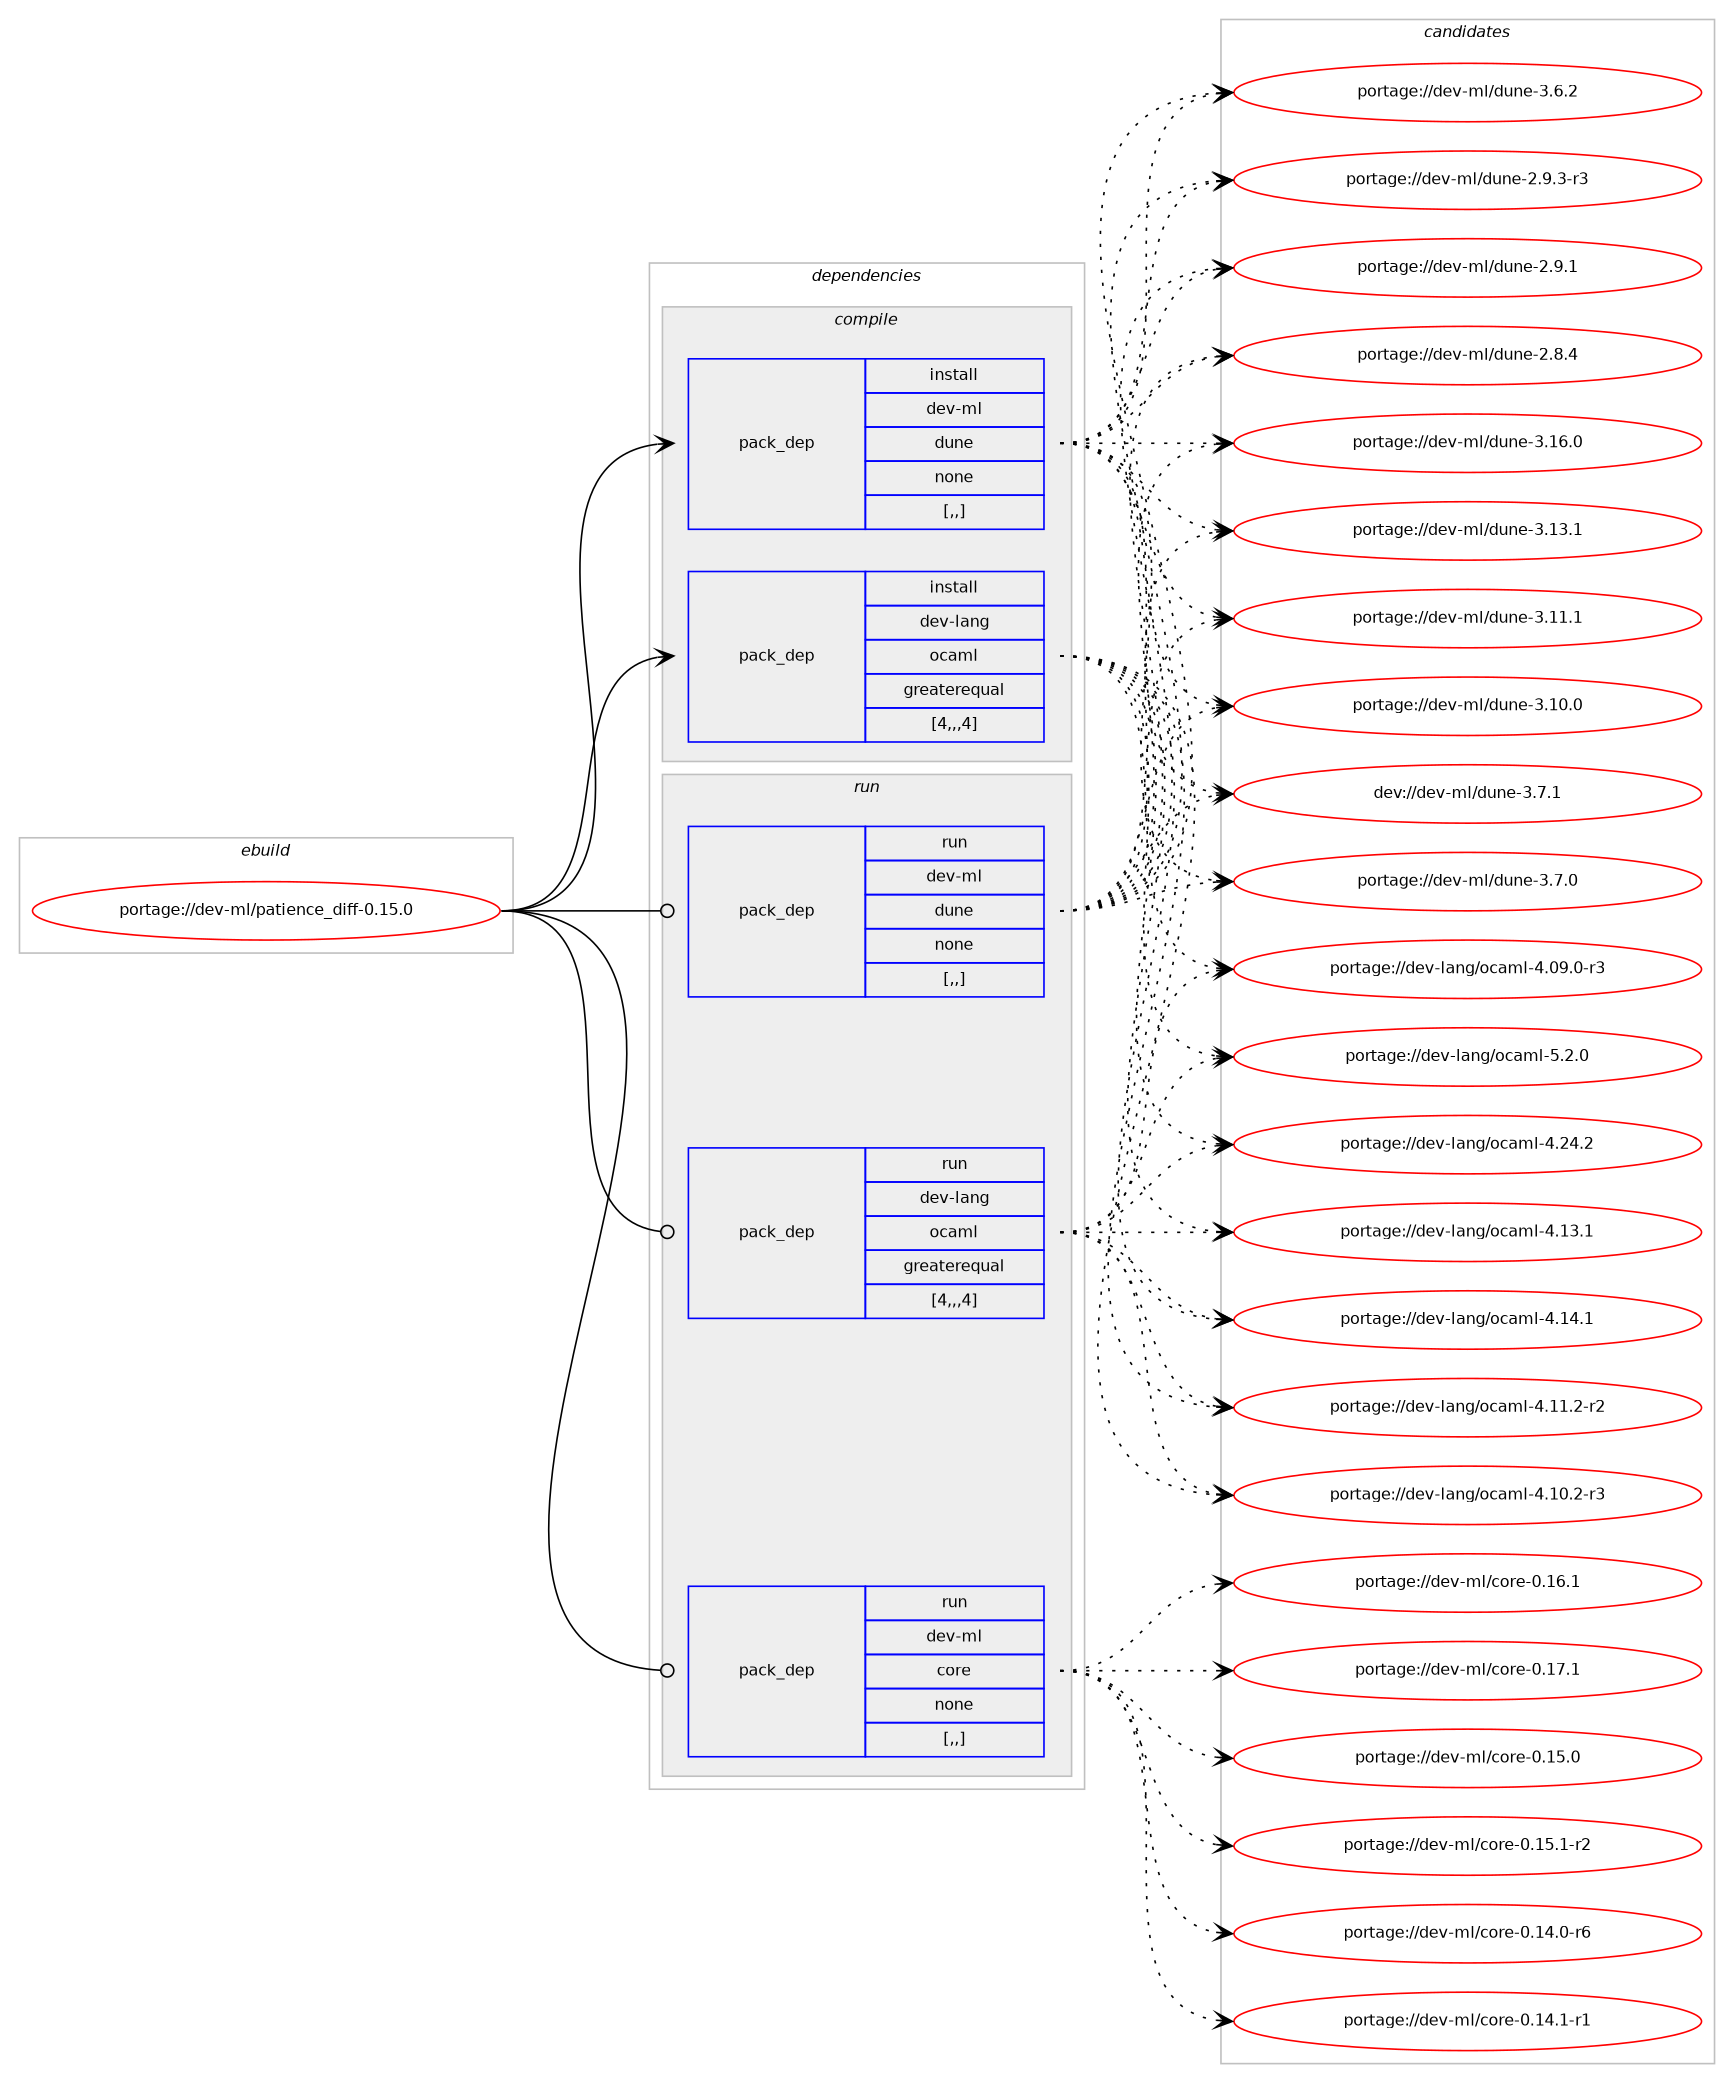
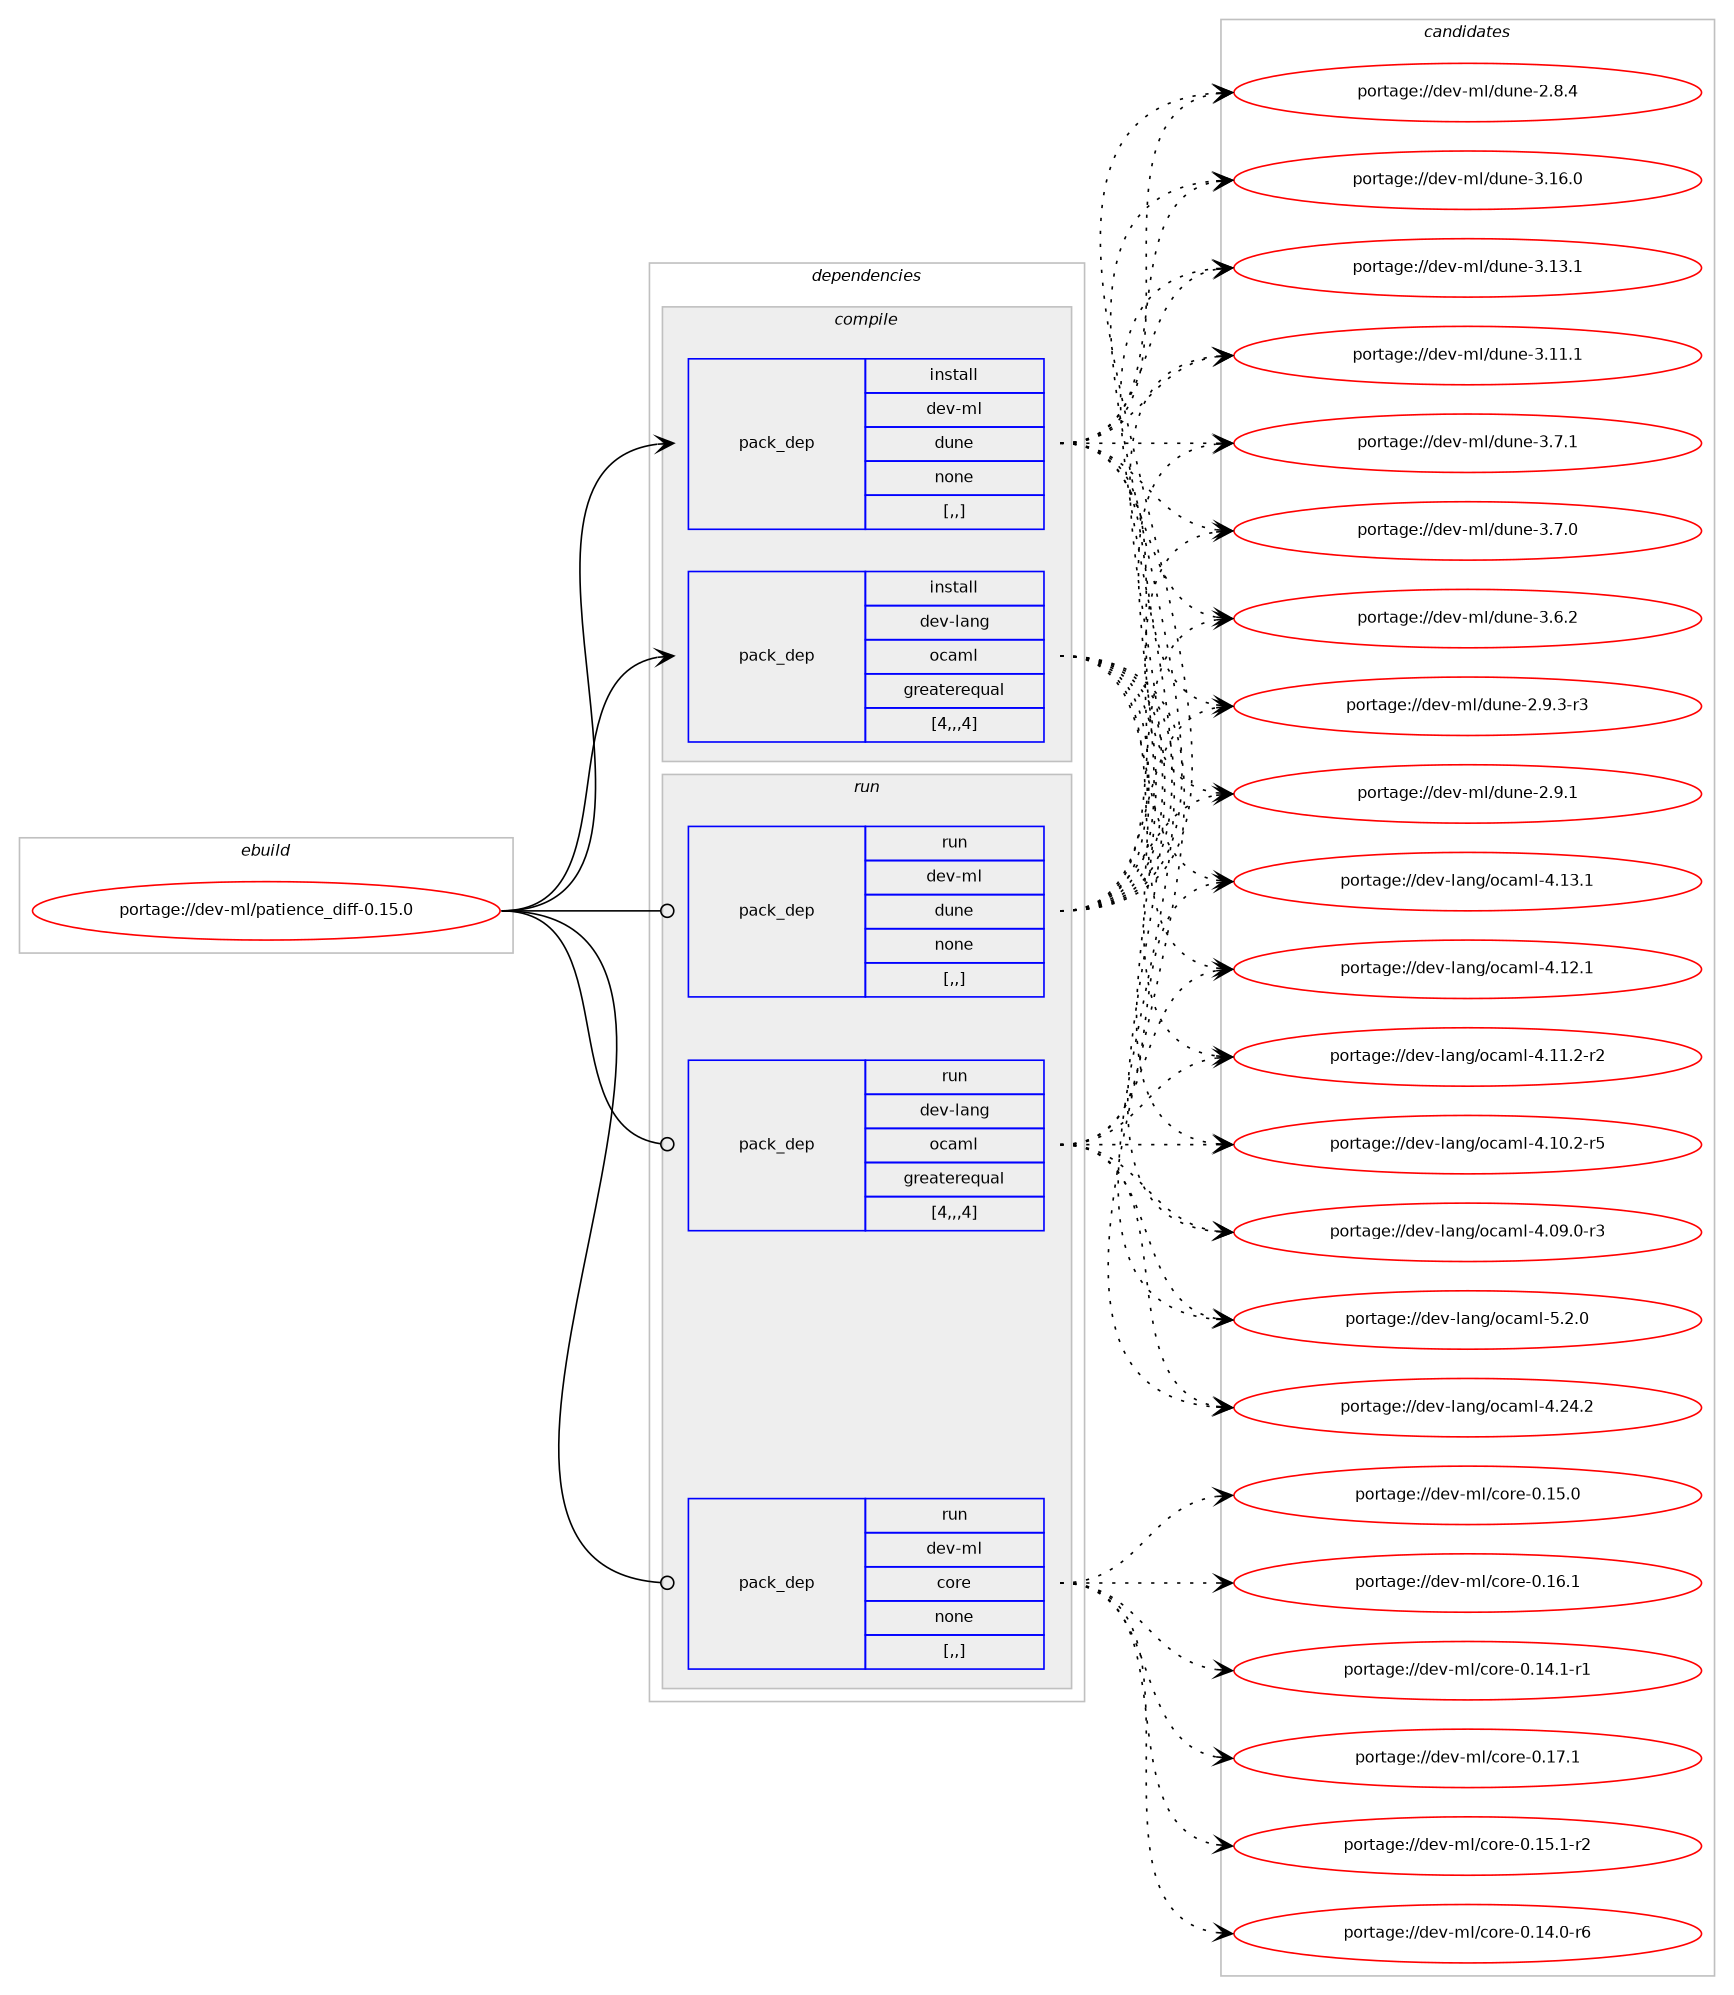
(1468, 706) -> none
(1468, 794) -> (1468, 443)
(1468, 1320) -> (1468, 969)
(1468, 1495) -> (1468, 1145)
